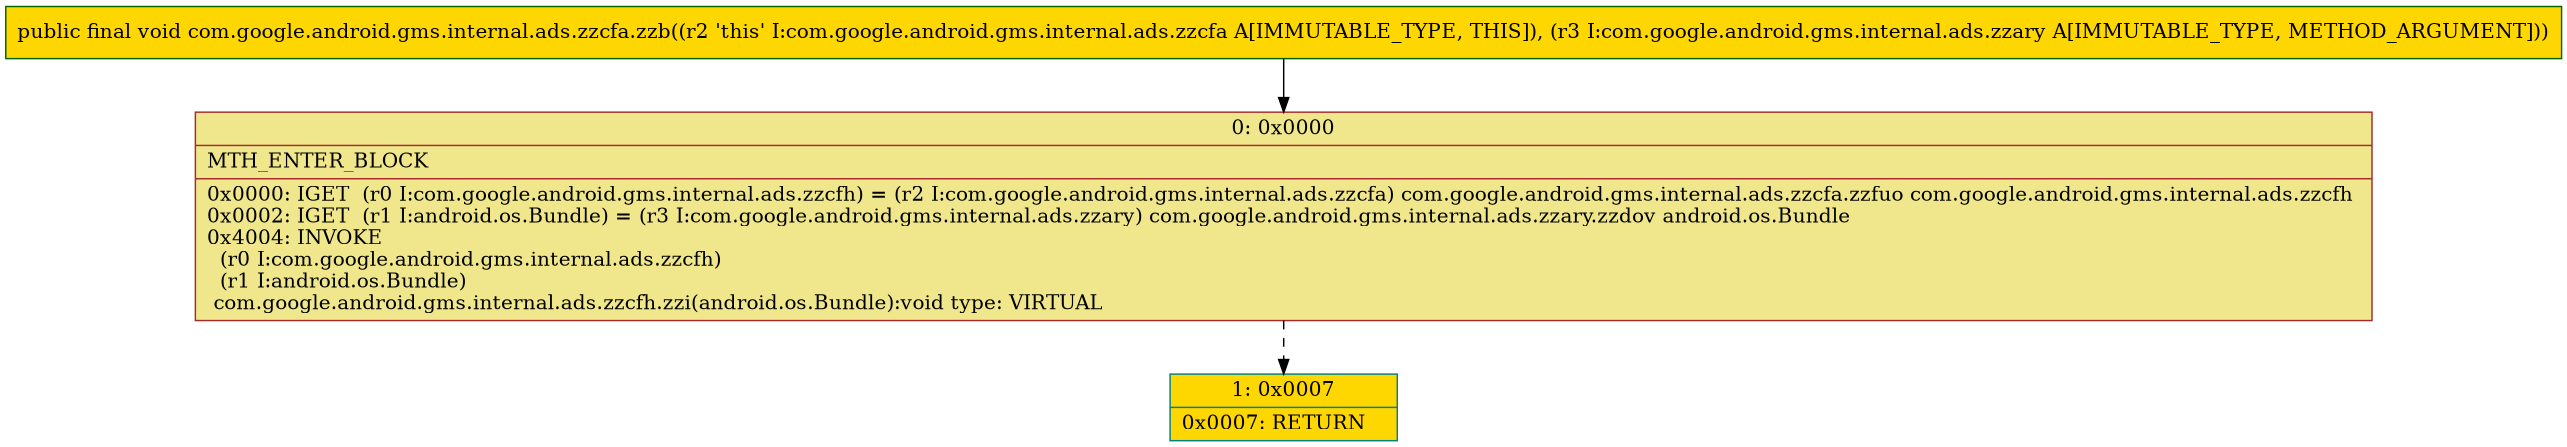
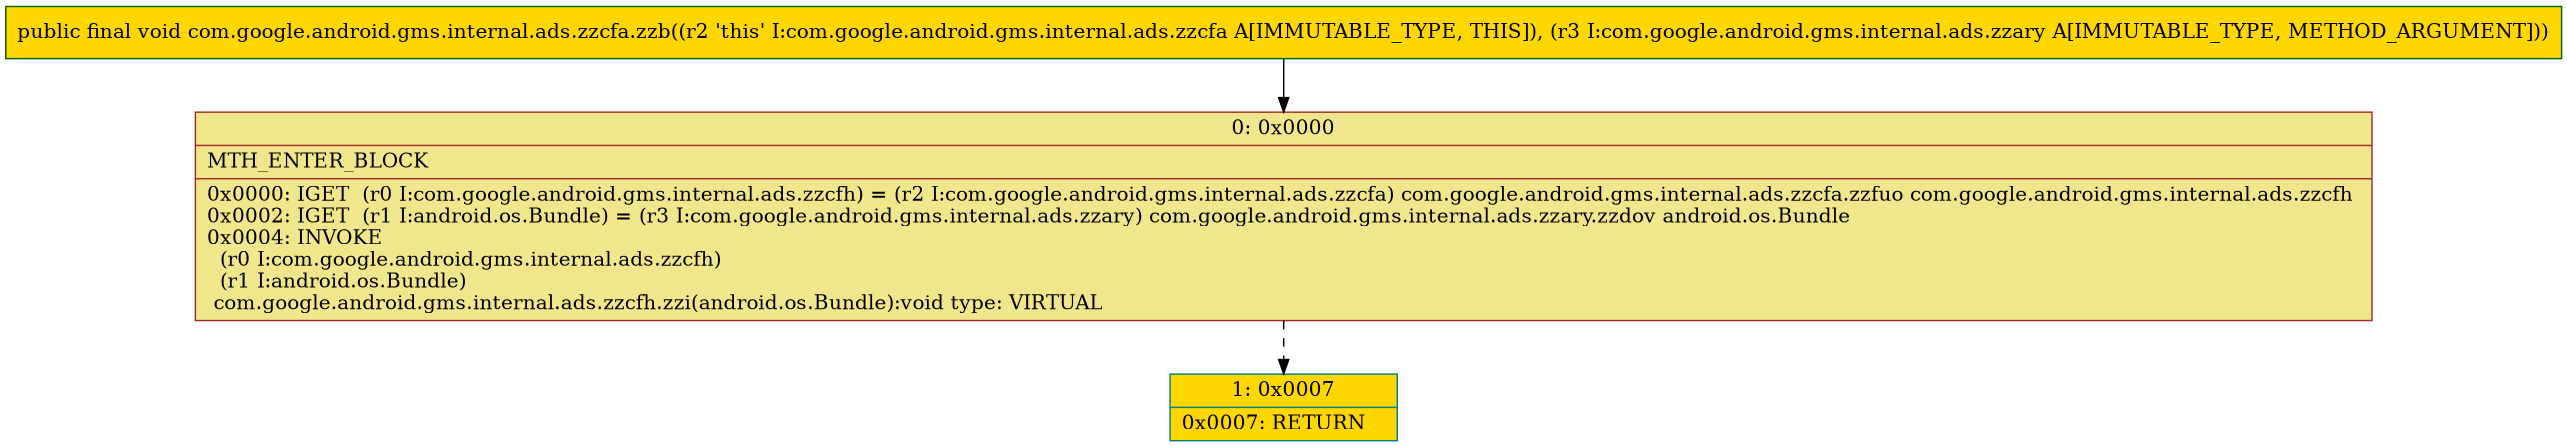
(302, 238) -> (302, 238)
